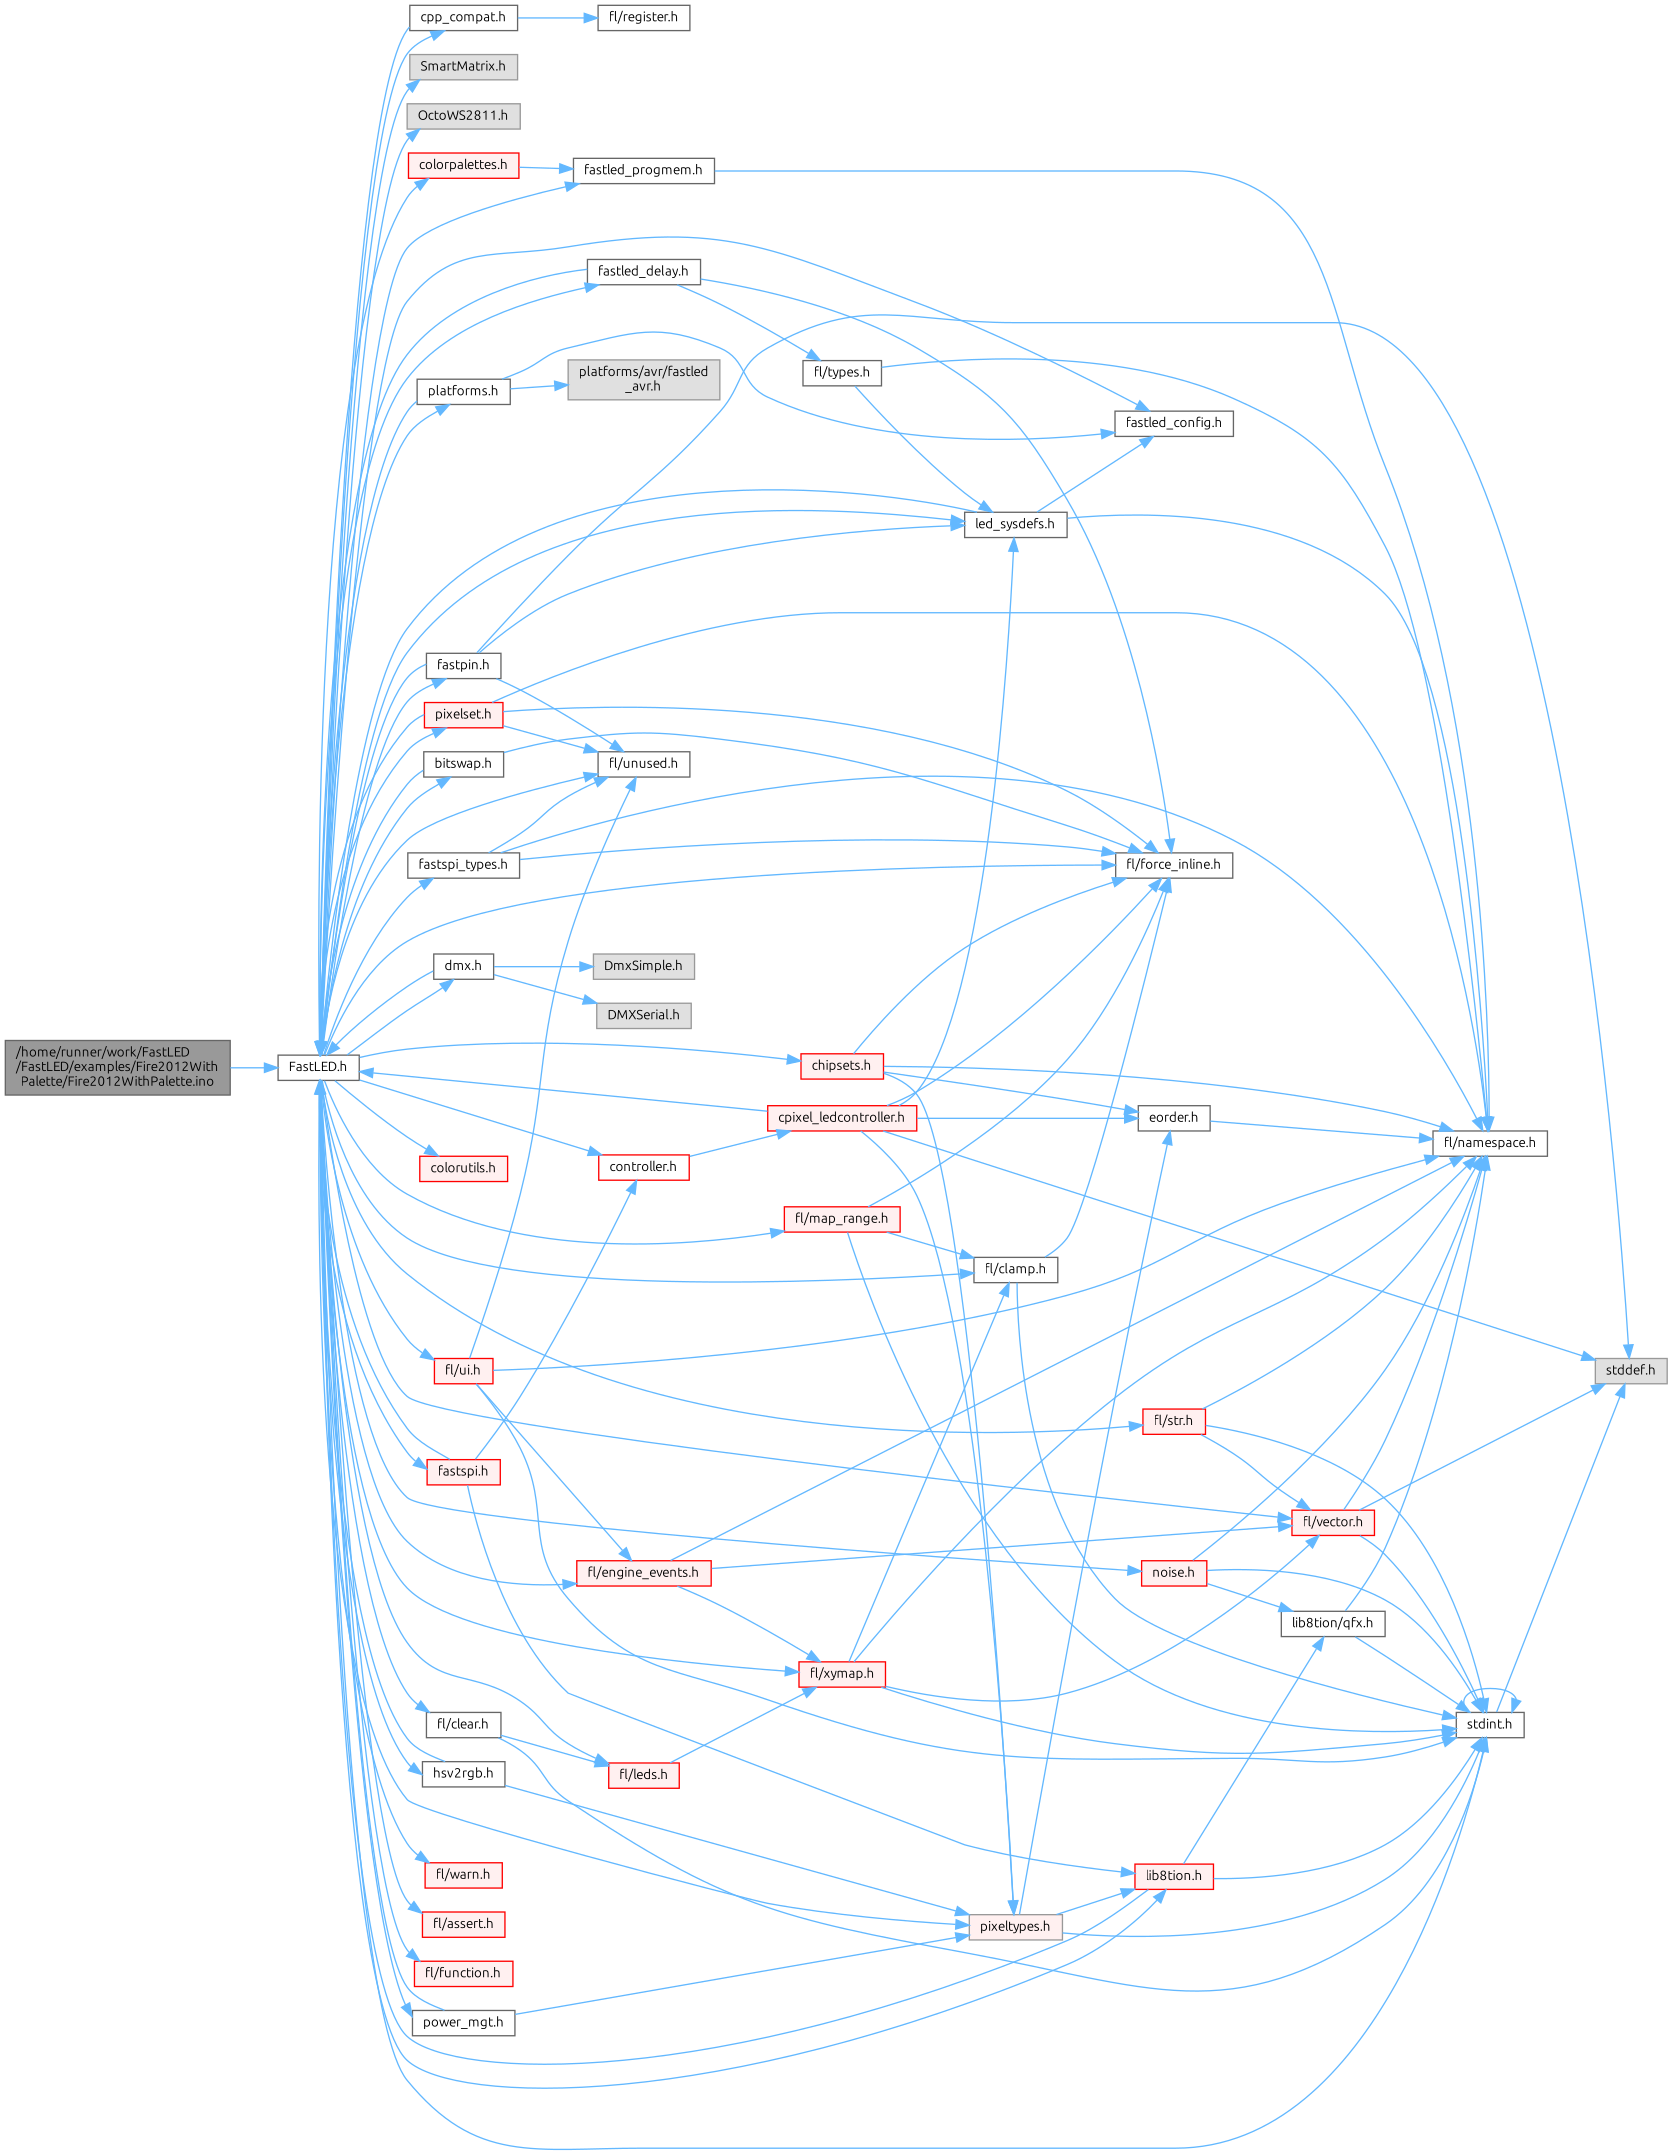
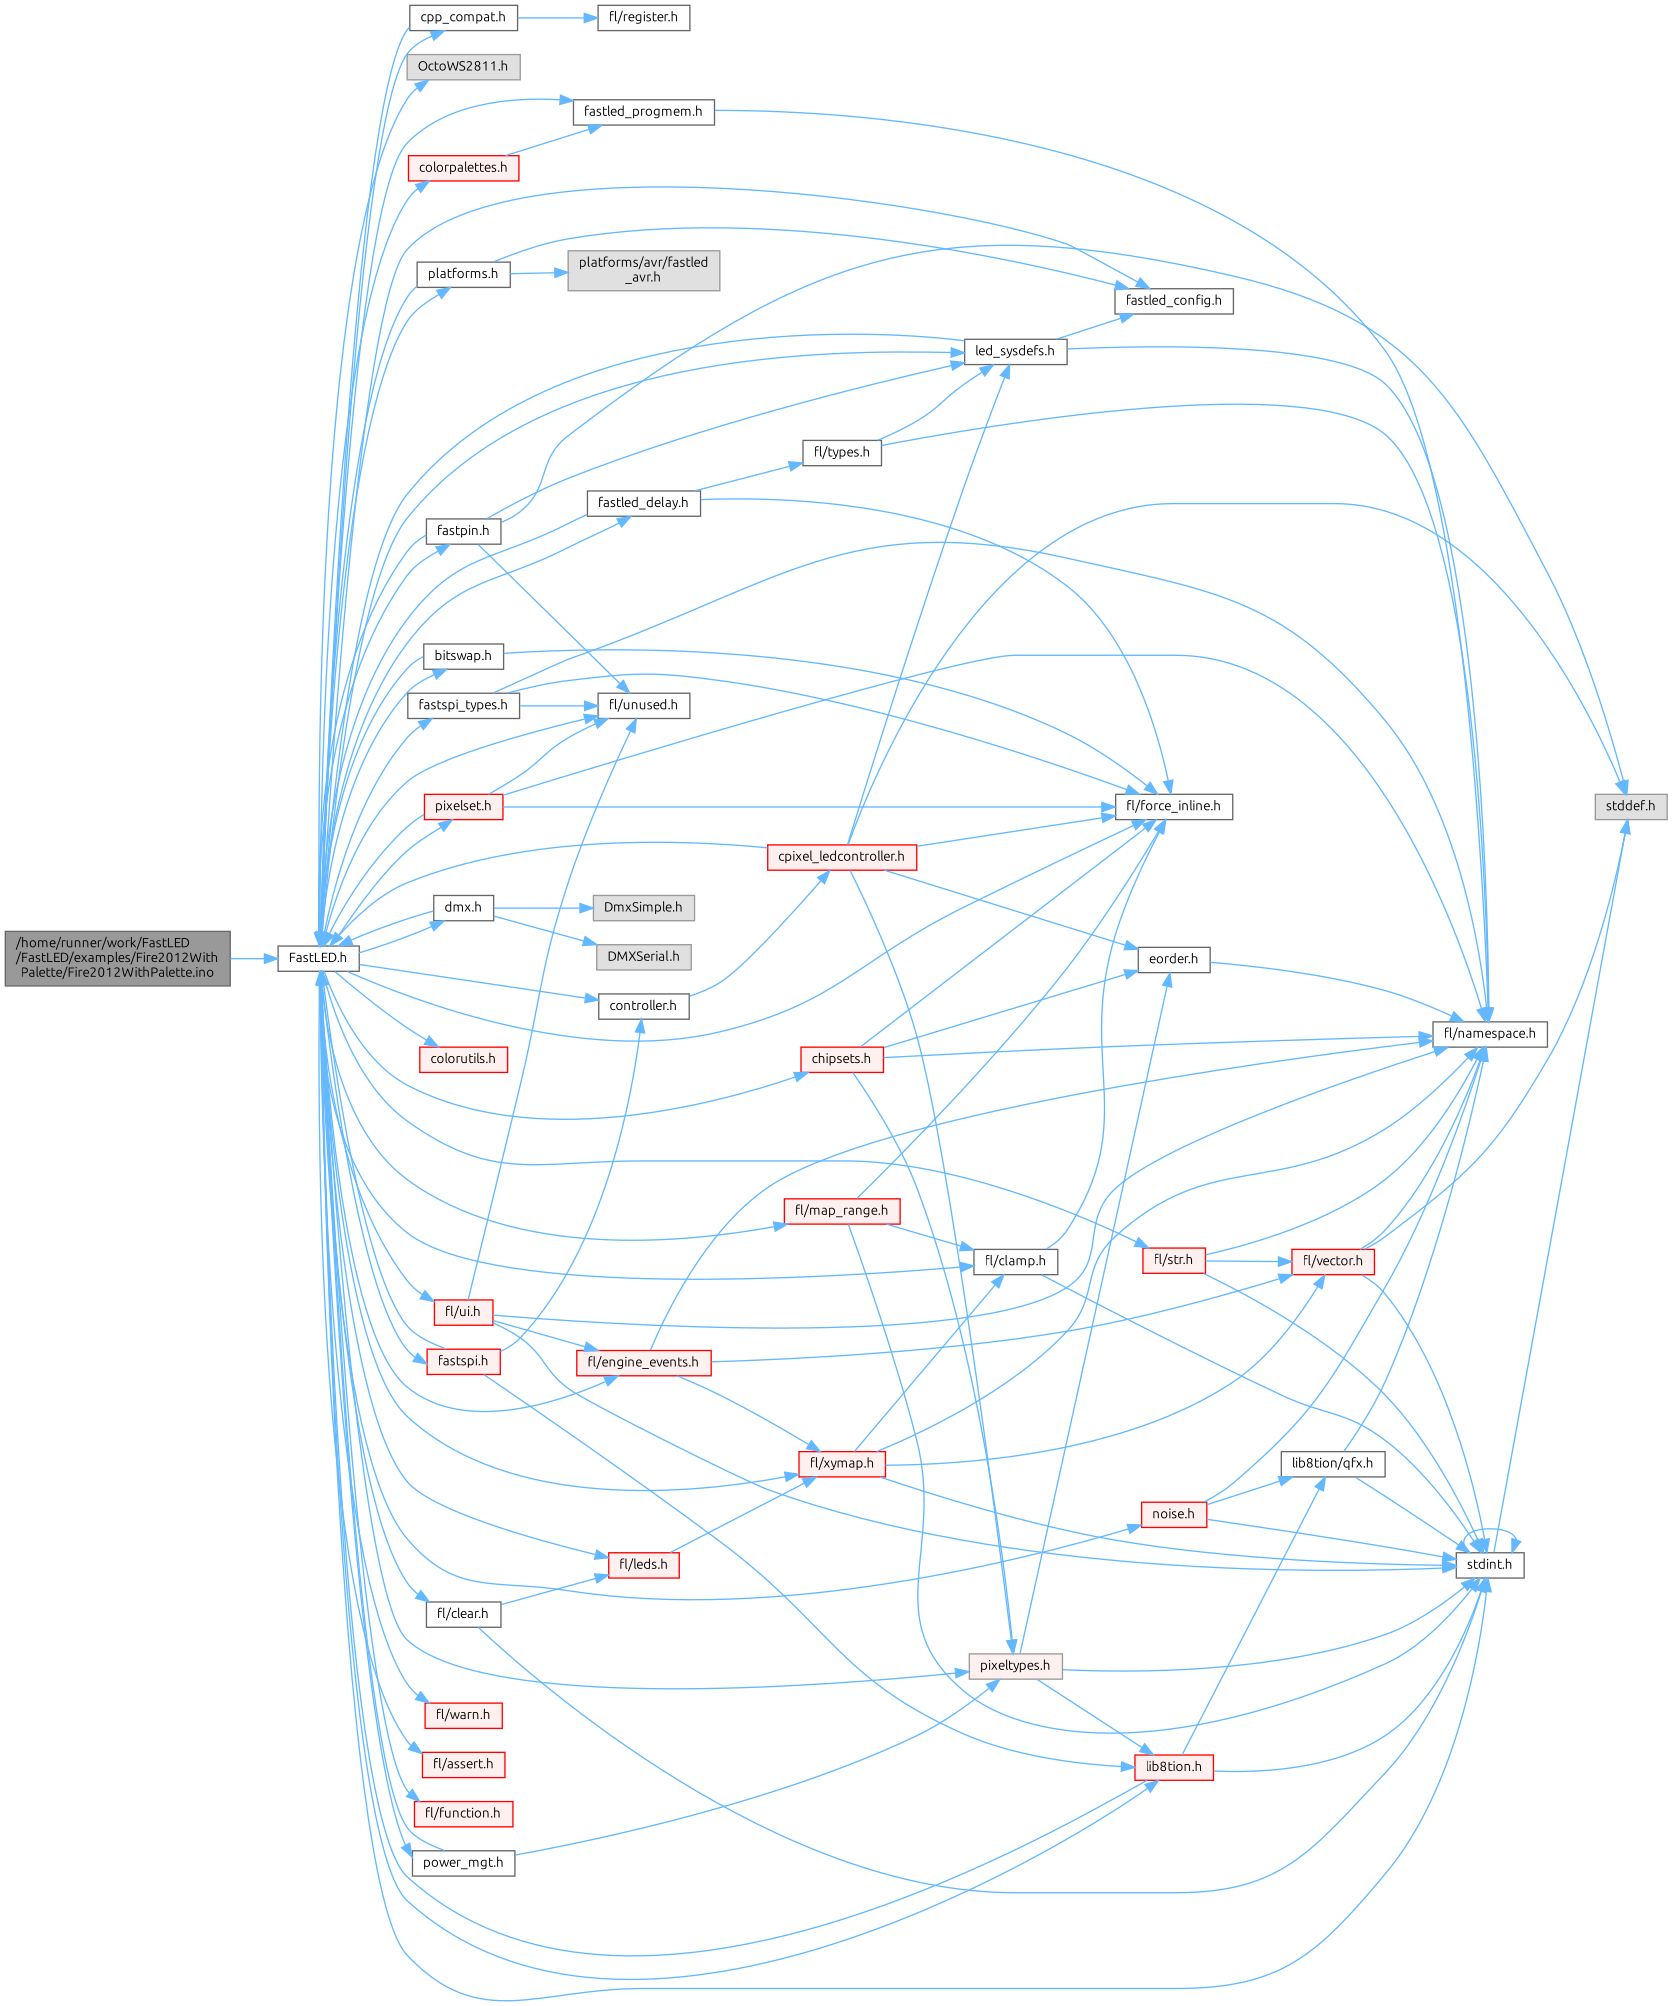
(464, 67) -> none
(644, 1168) -> (644, 1007)
(677, 1446) -> none
(464, 1774) -> none
